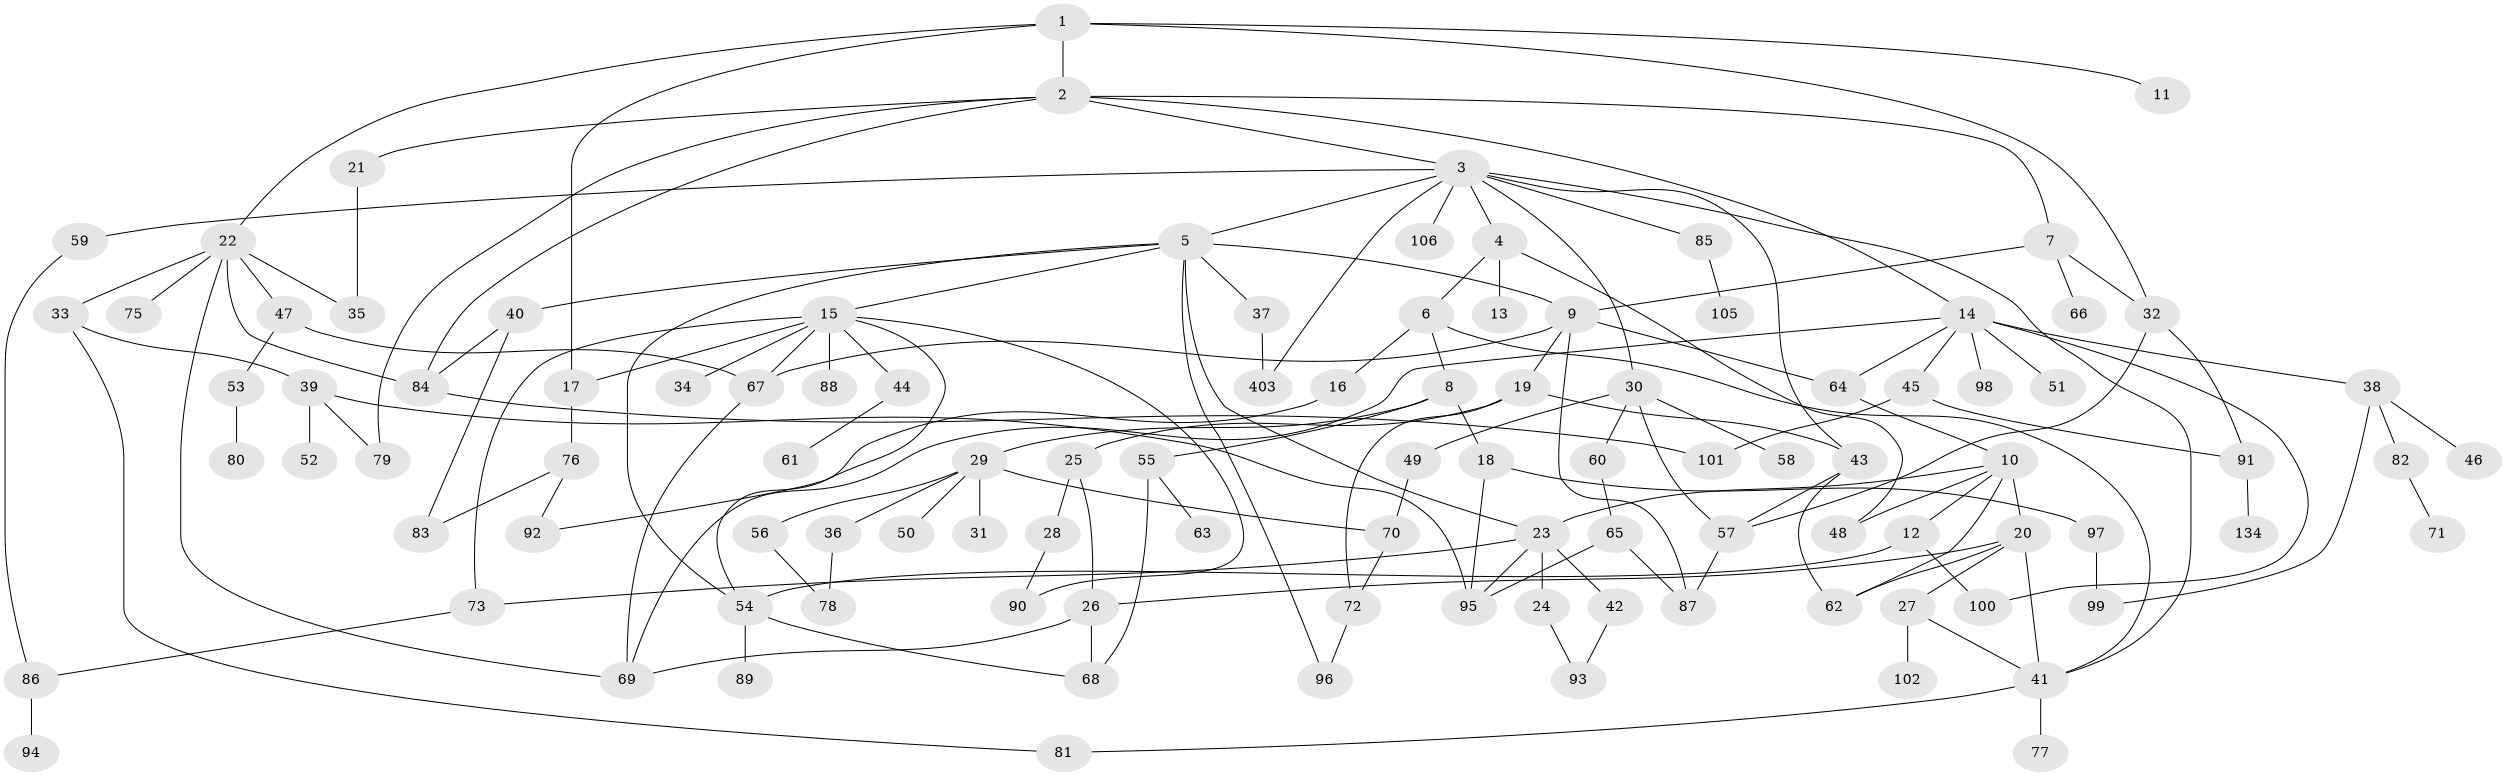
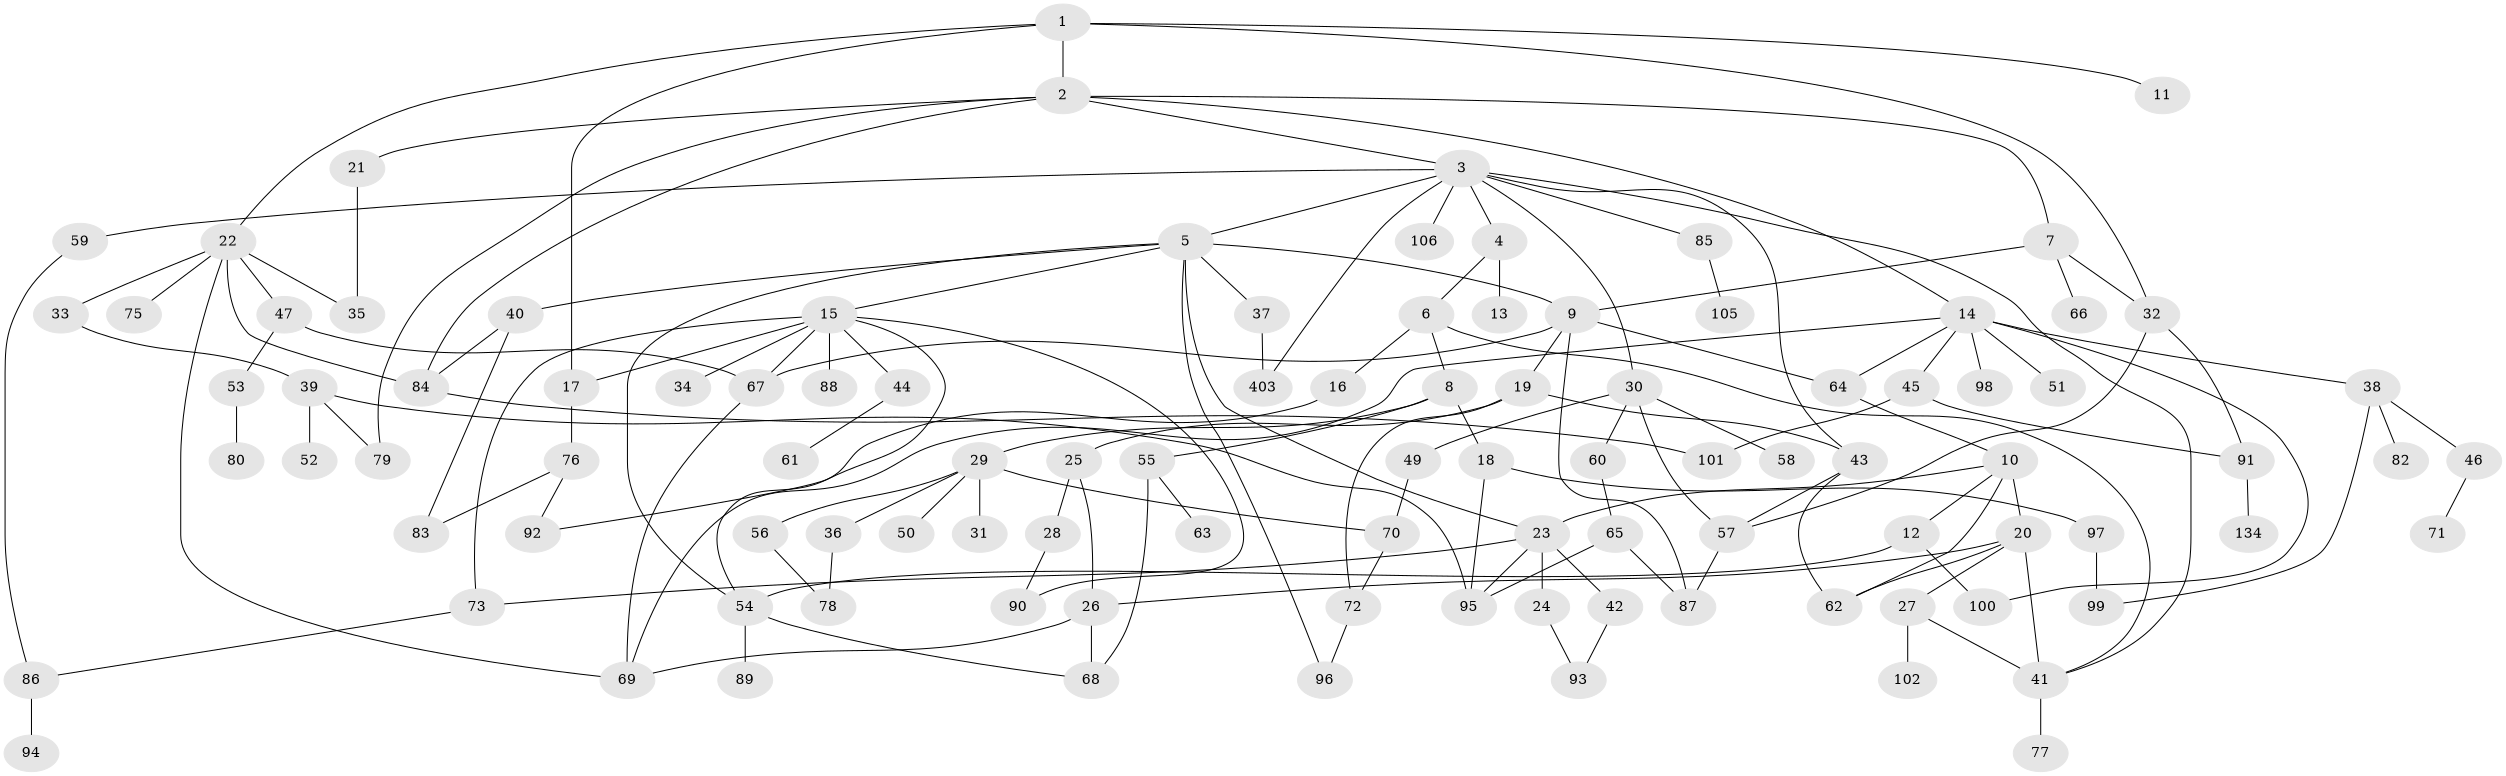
(2419, 498) -> (2456, 498)
(1839, 534) -> none
(1064, 753) -> none
